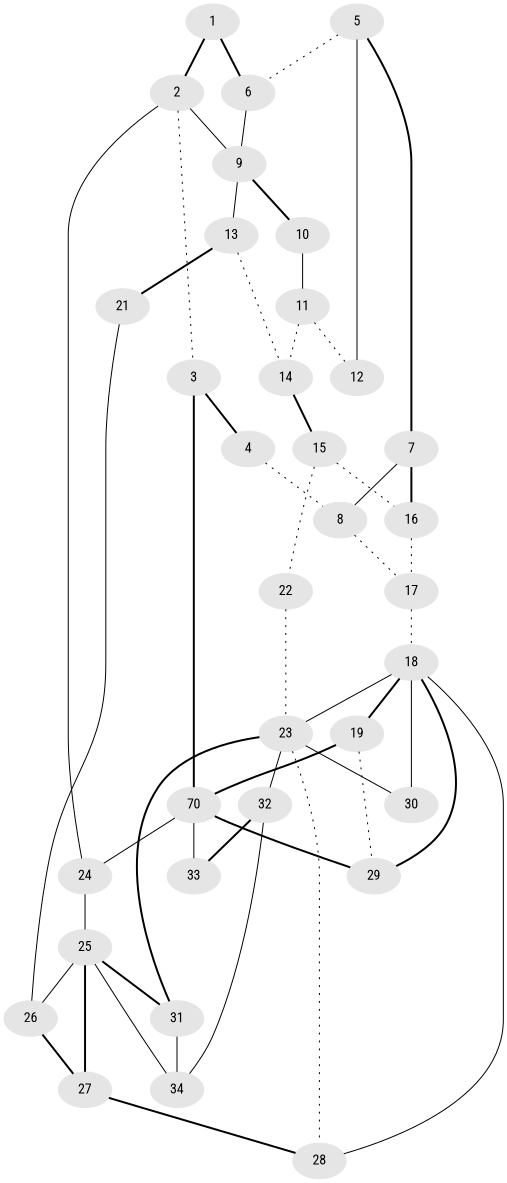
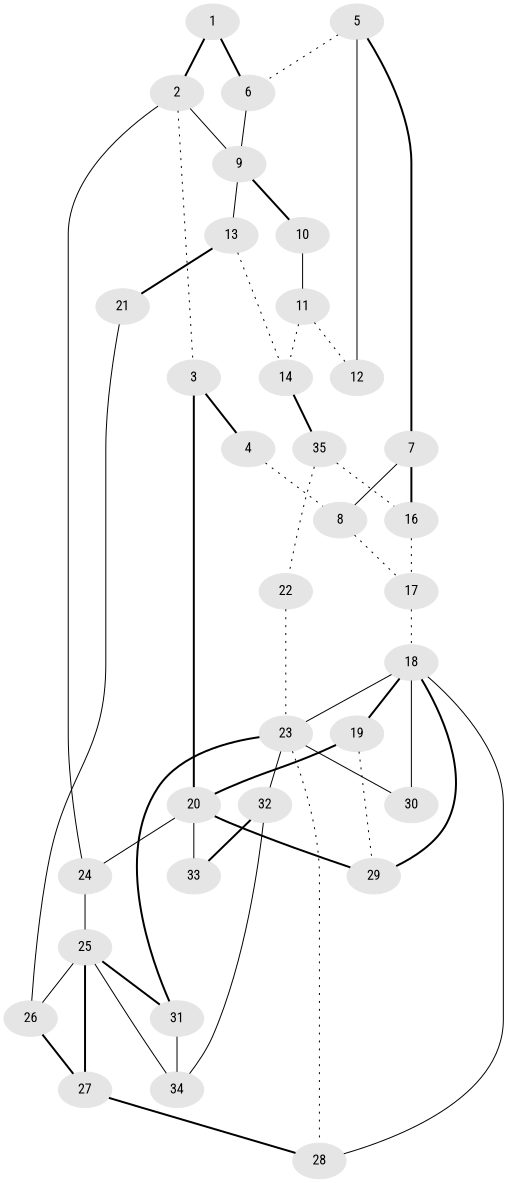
(319, 449) -> (319, 449)
(194, 805) -> (194, 805)
